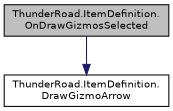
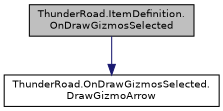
(87, 91) -> (112, 91)
